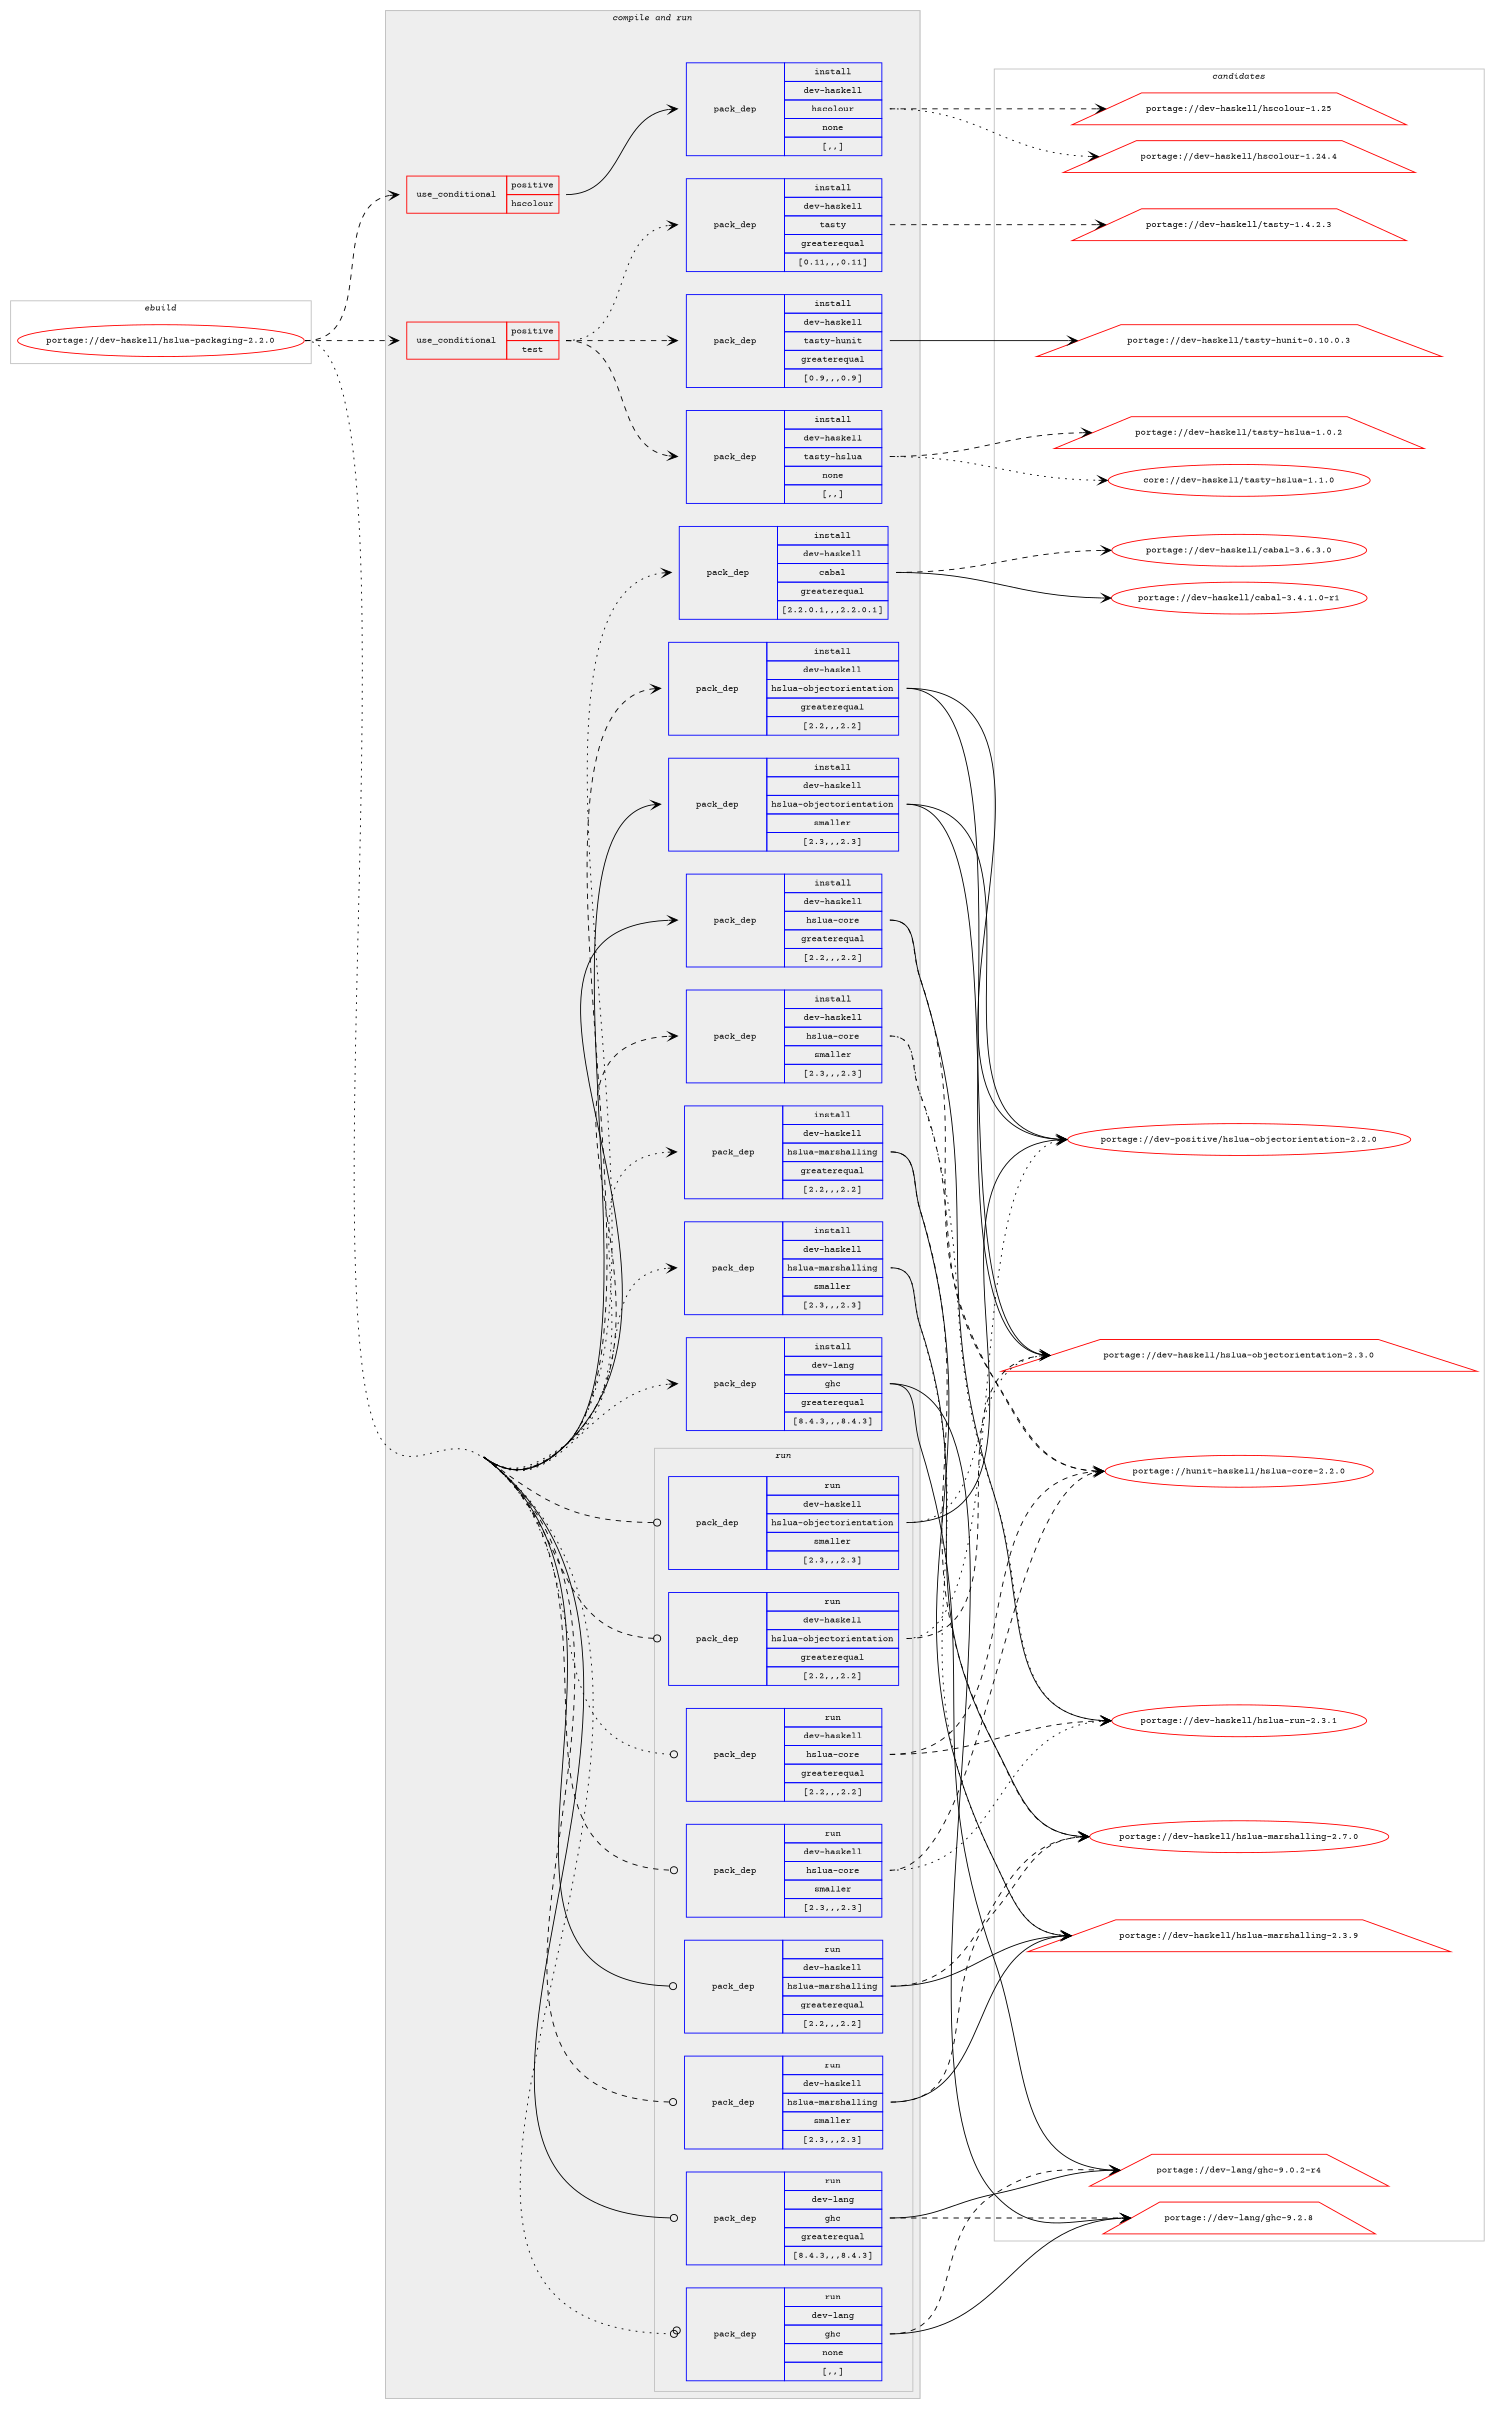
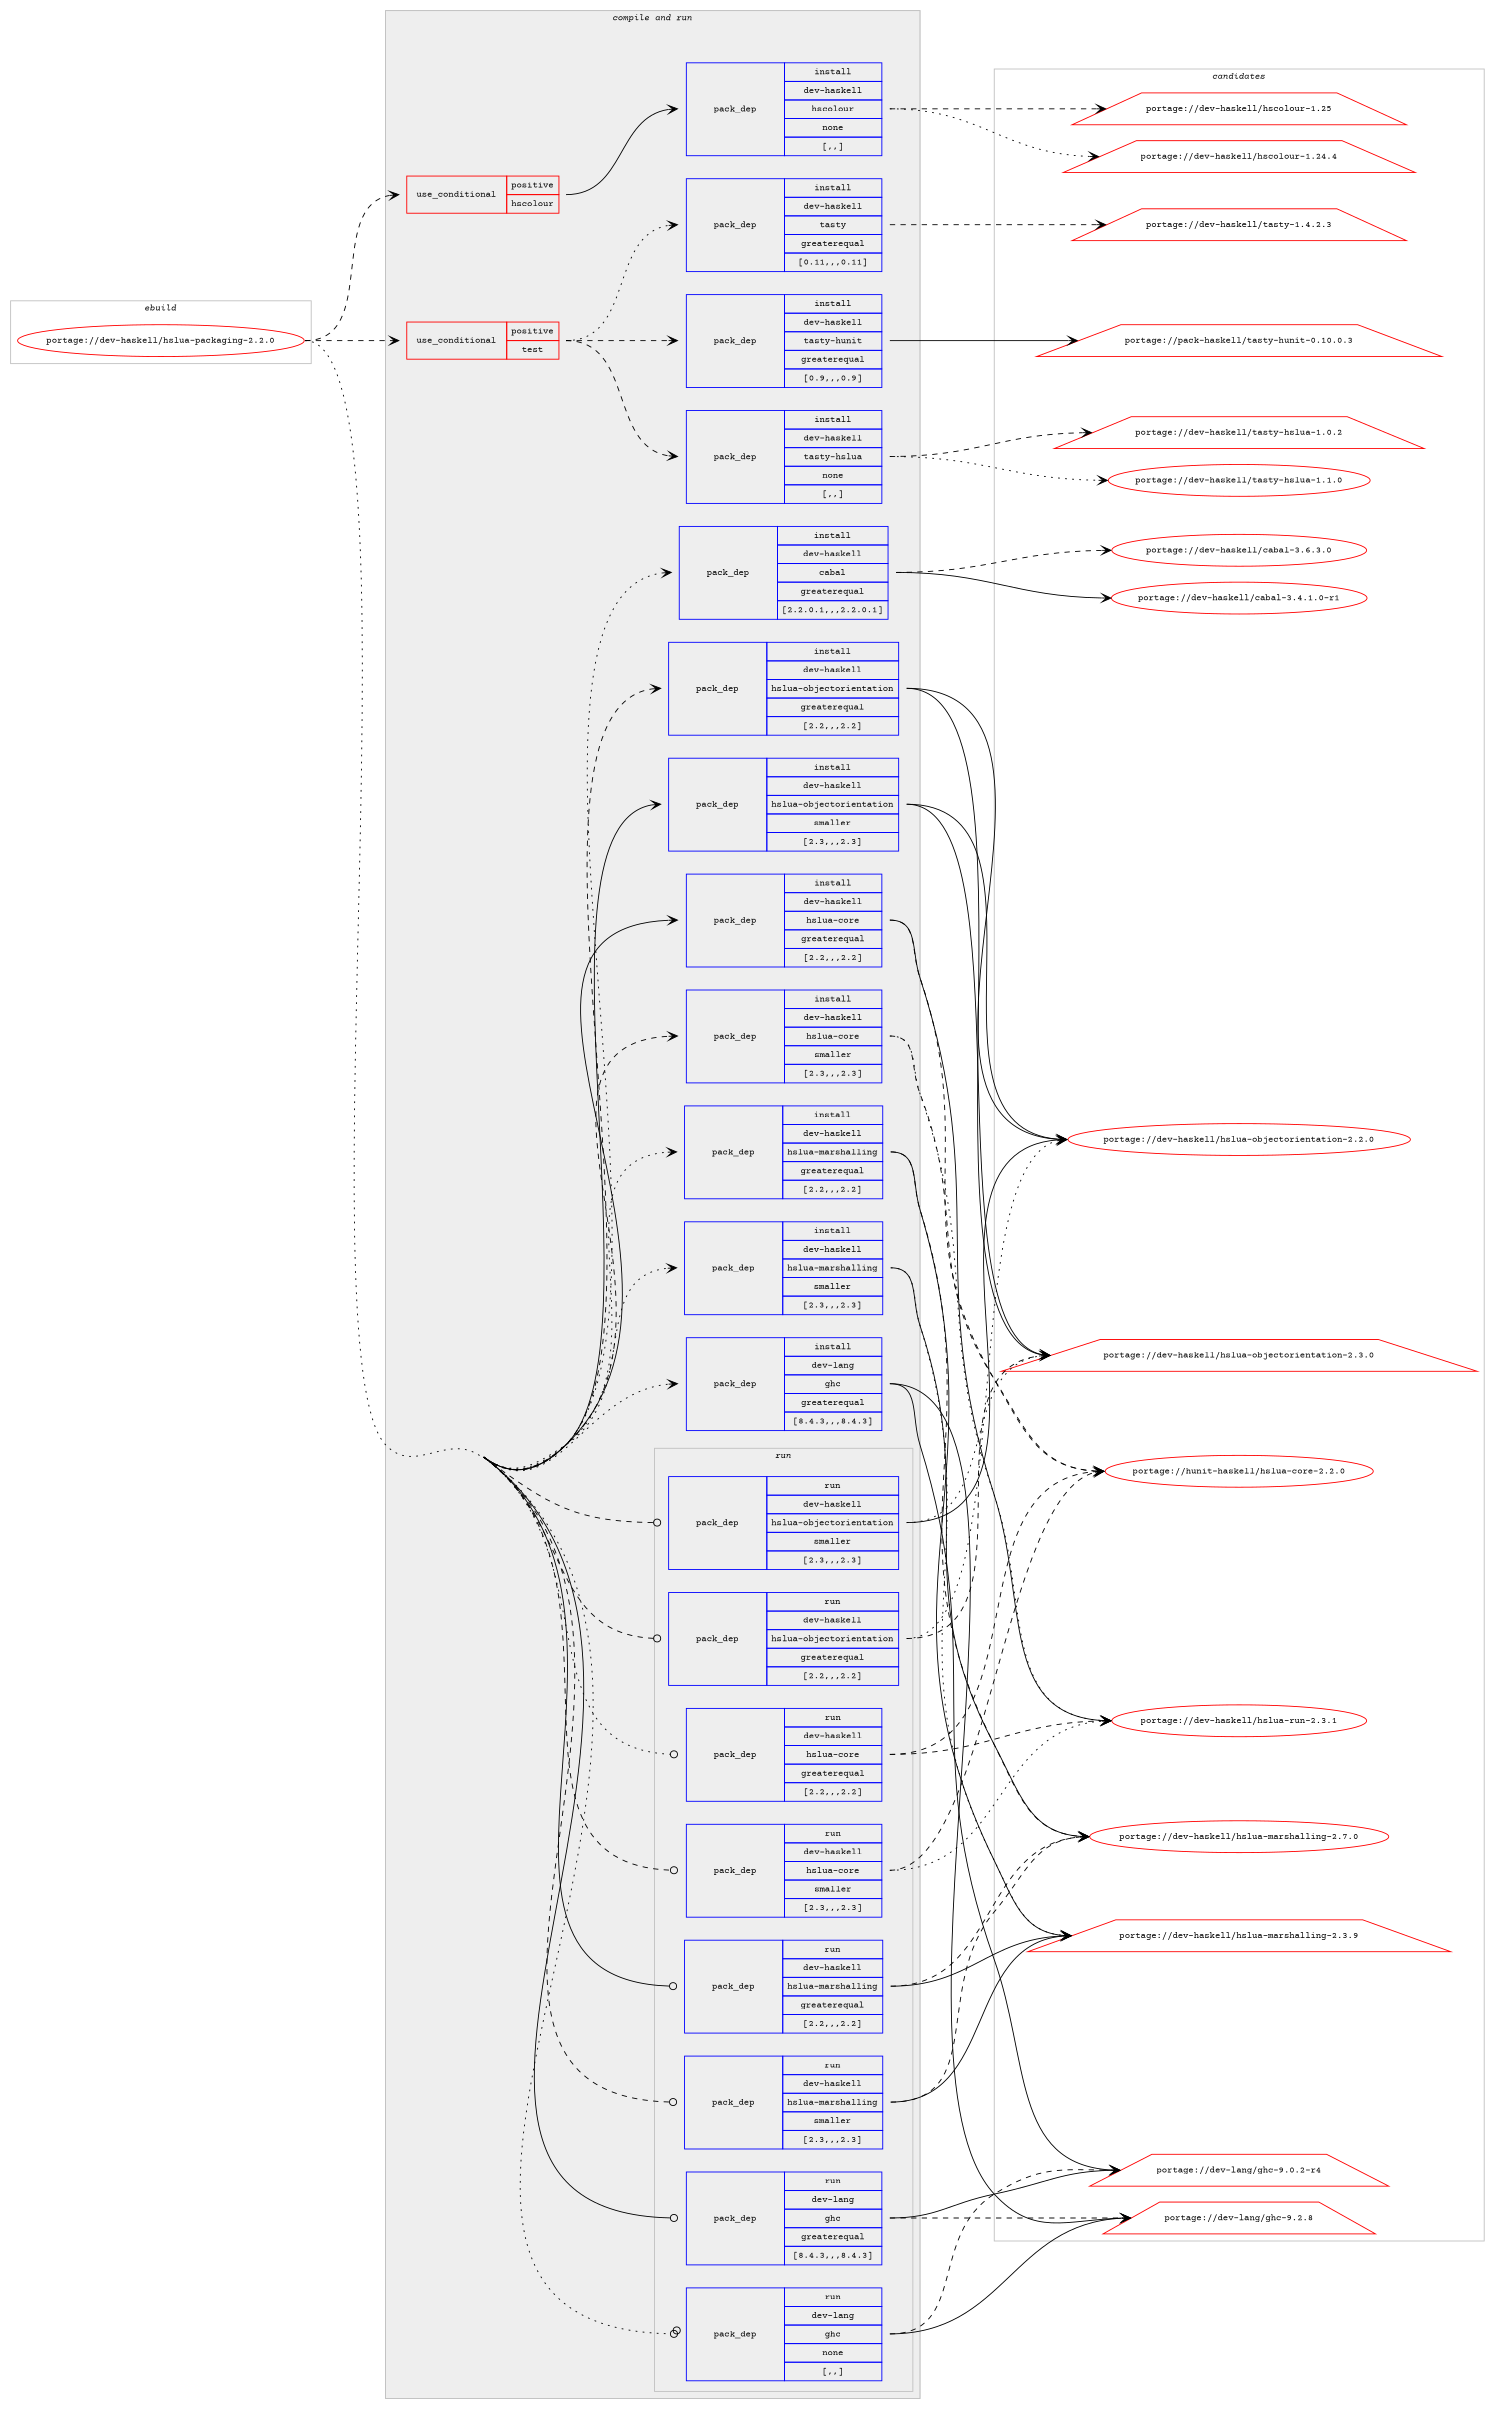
(1239, 341) -> (1239, 341)
(1239, 480) -> (1239, 480)
(1239, 1140) -> (1239, 1140)
